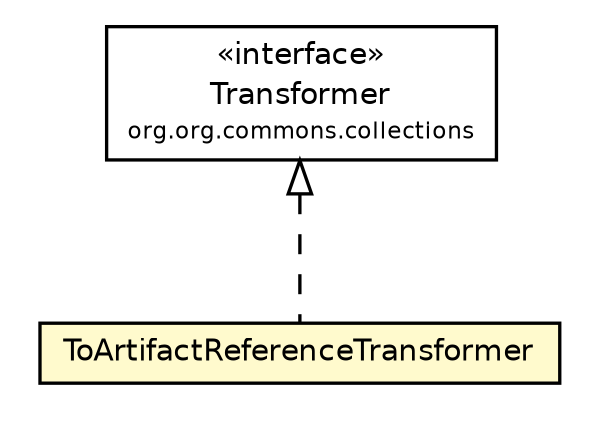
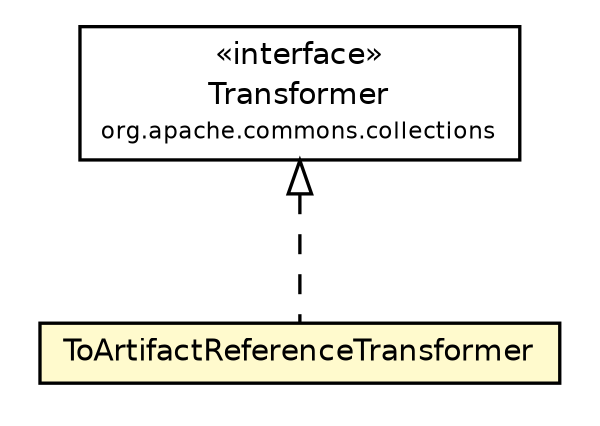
(302, 132) -> (300, 132)
